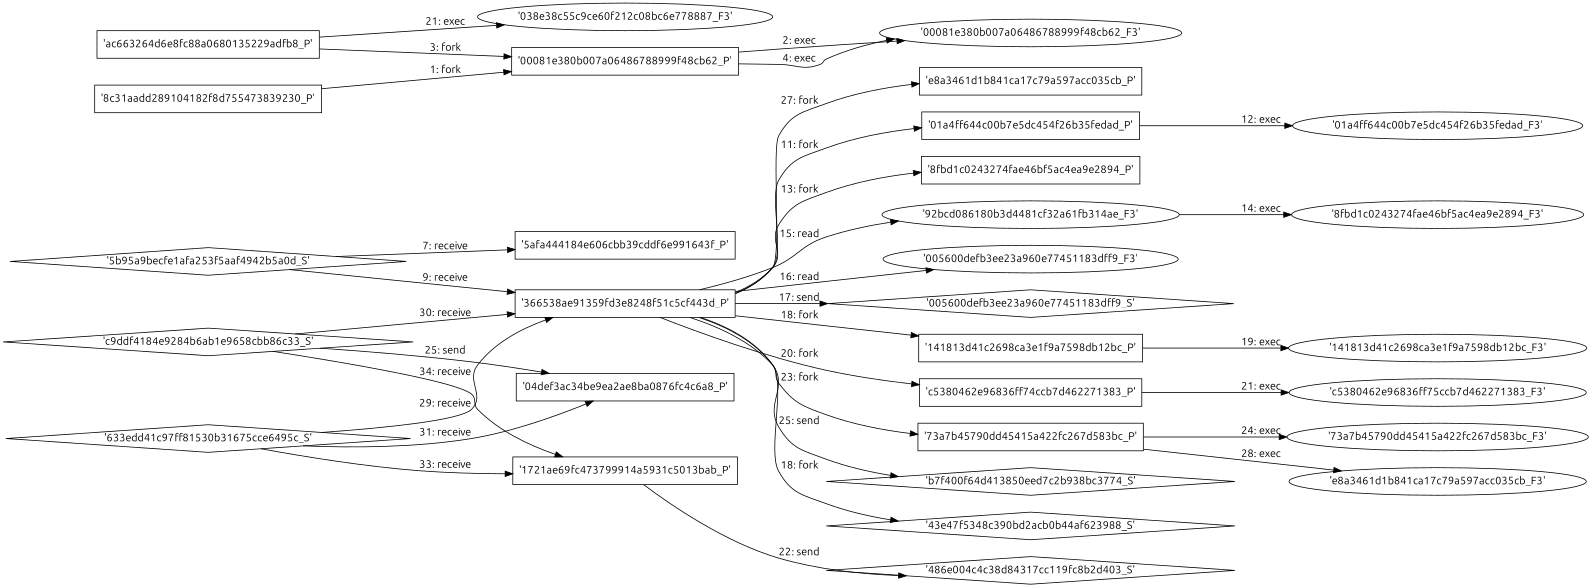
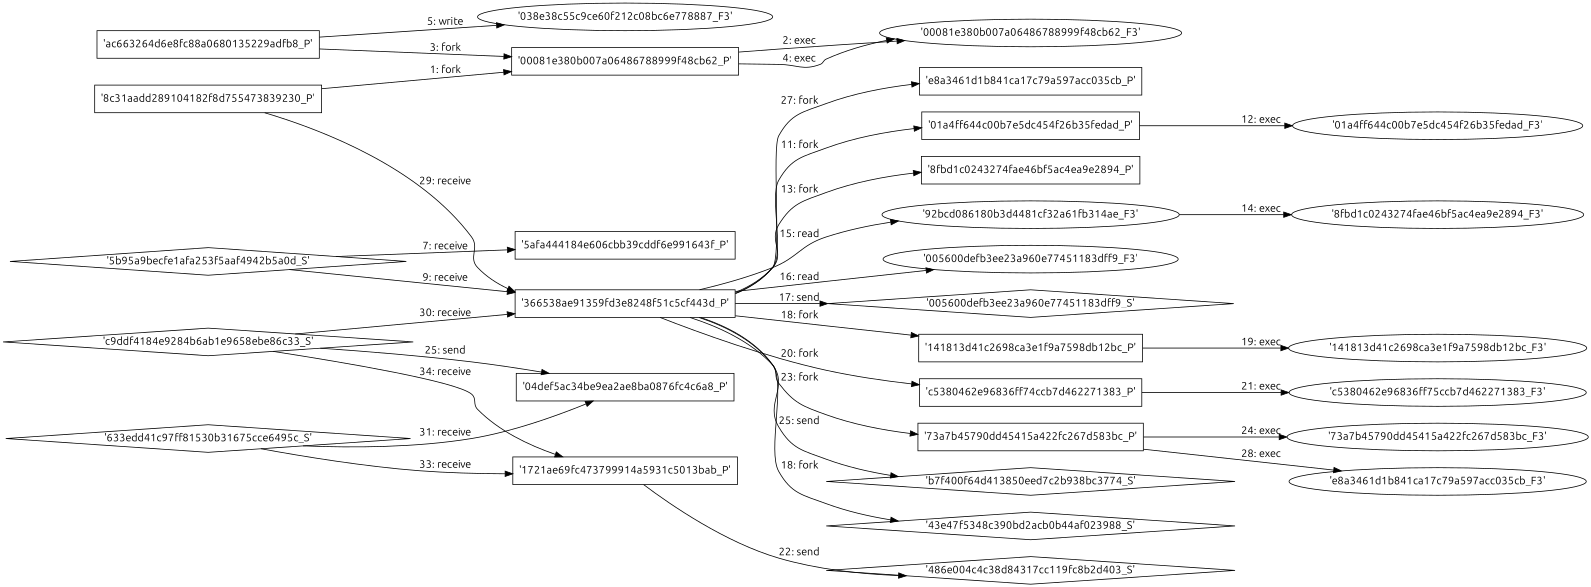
(445, 22) -> (445, 22)
(208, 342) -> (208, 342)
(625, 387) -> (625, 387)
(461, 414) -> (407, 178)
(1031, 526) -> (1031, 526)
